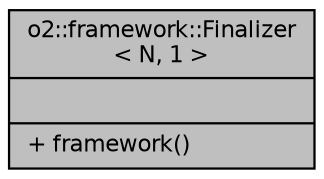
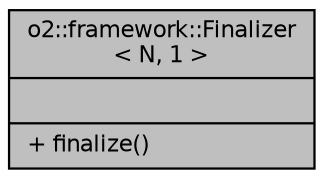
(110, 145) -> (89, 145)
